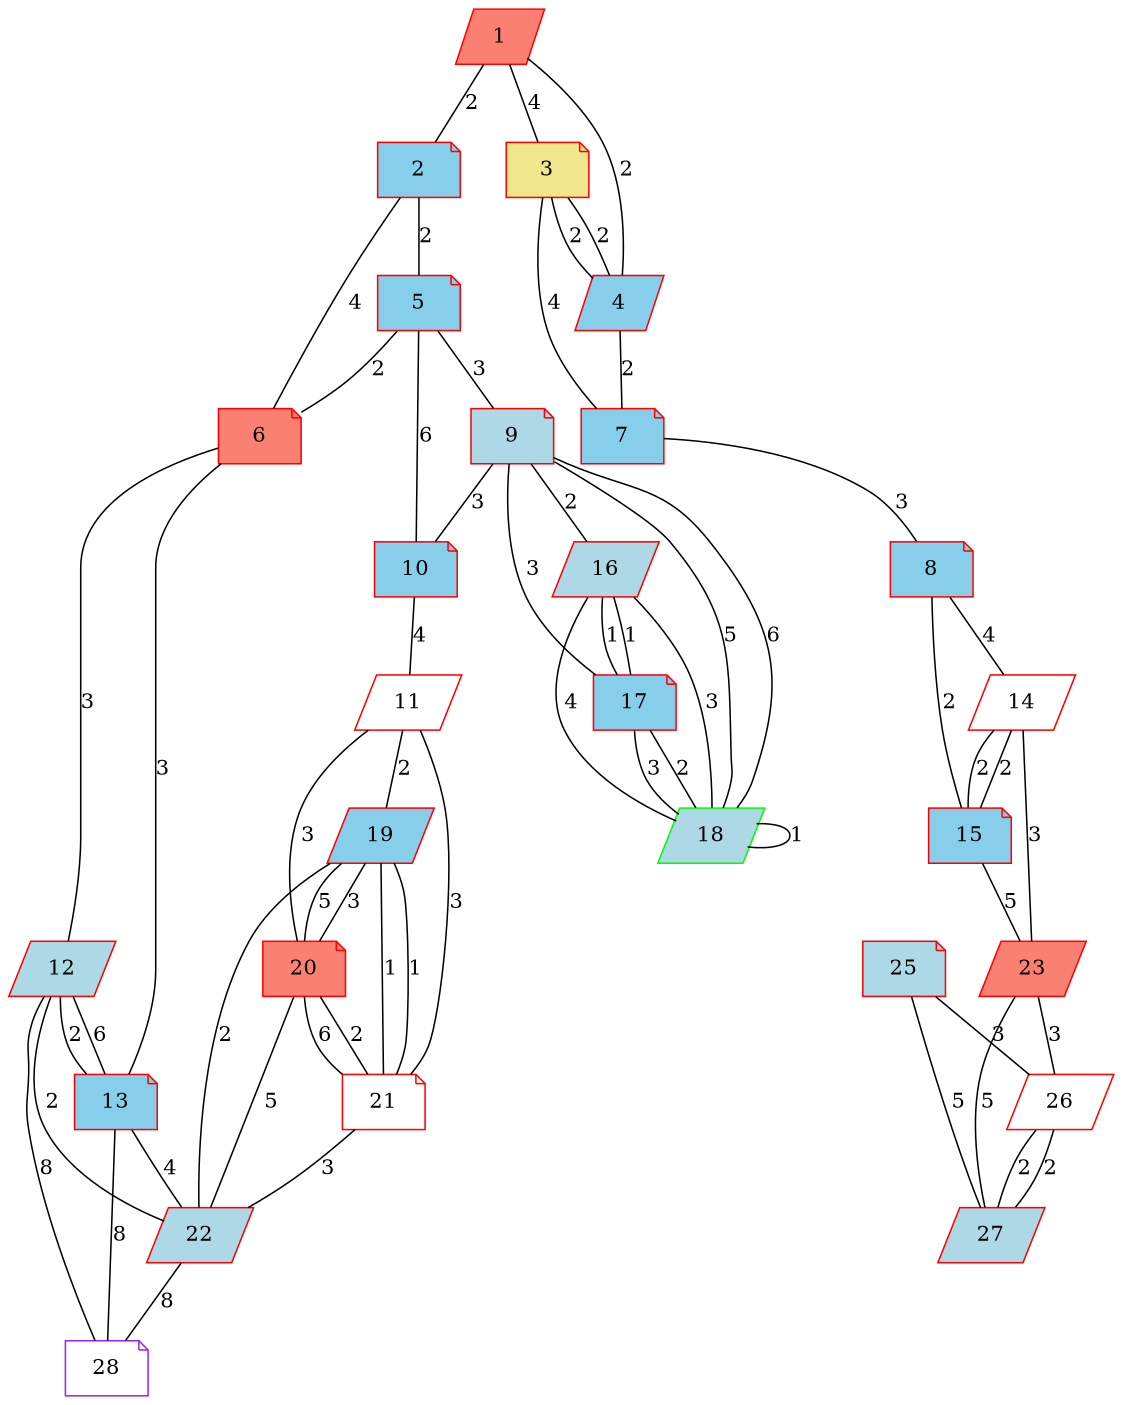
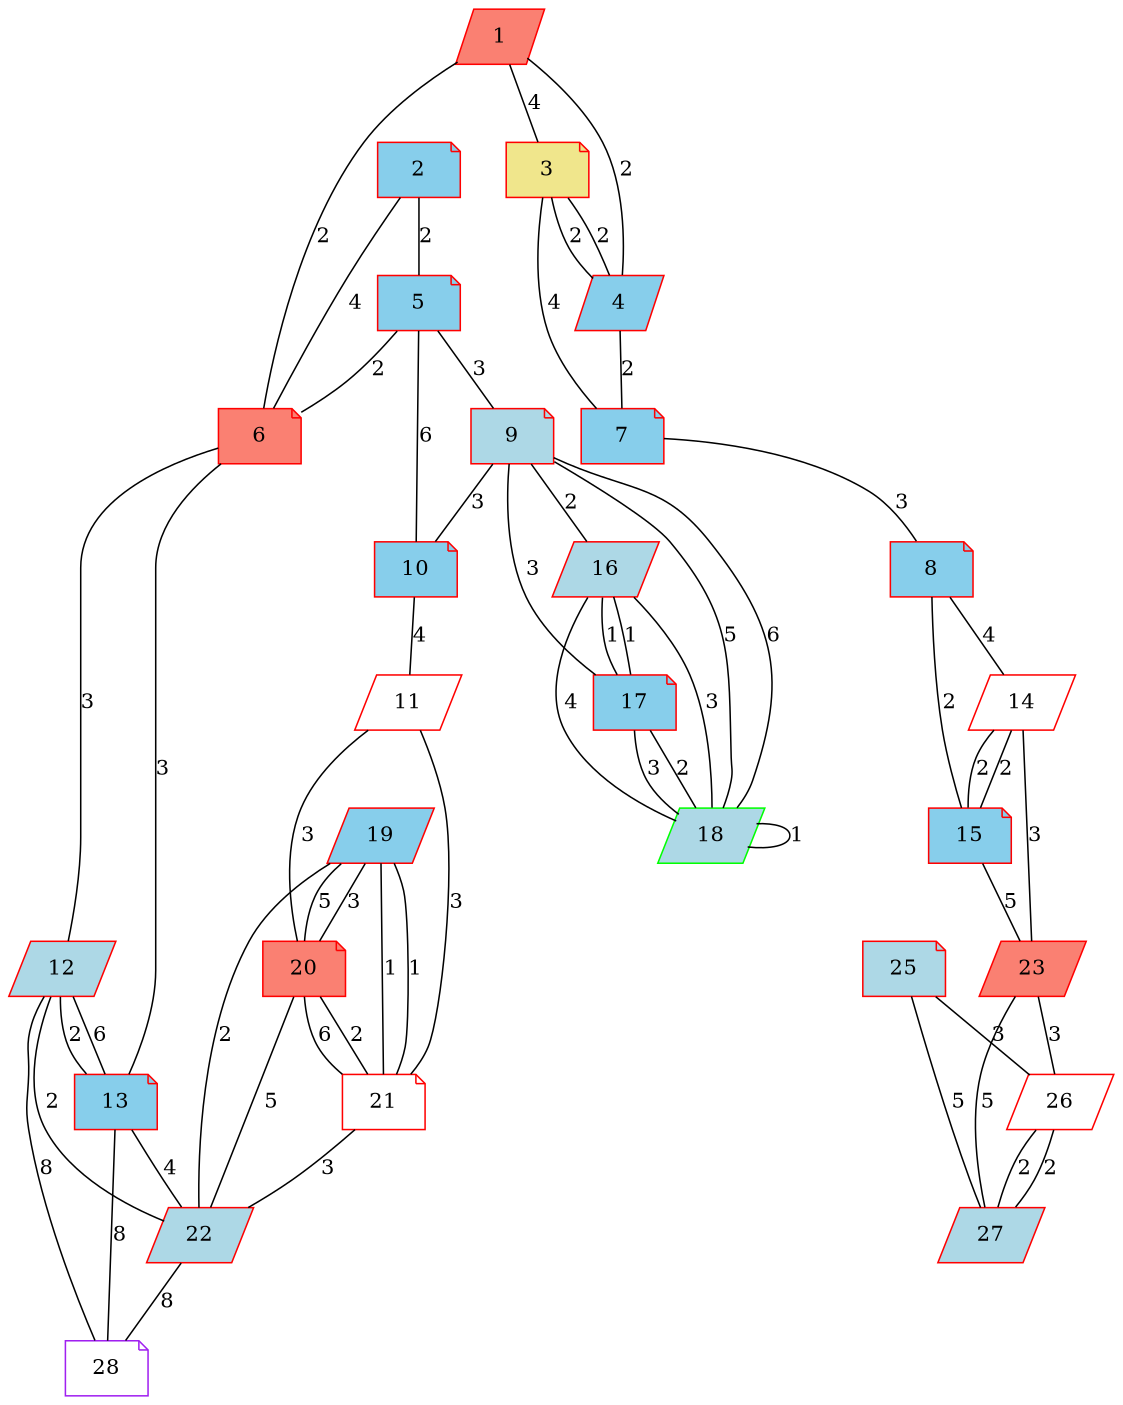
(460, 103) -> (323, 212)
(394, 769) -> none
